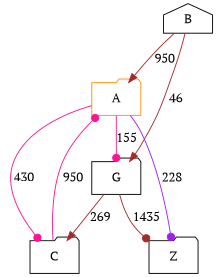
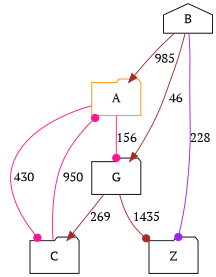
(165, 59) -> (165, 59)
(127, 139) -> (127, 139)
(156, 172) -> (190, 134)
